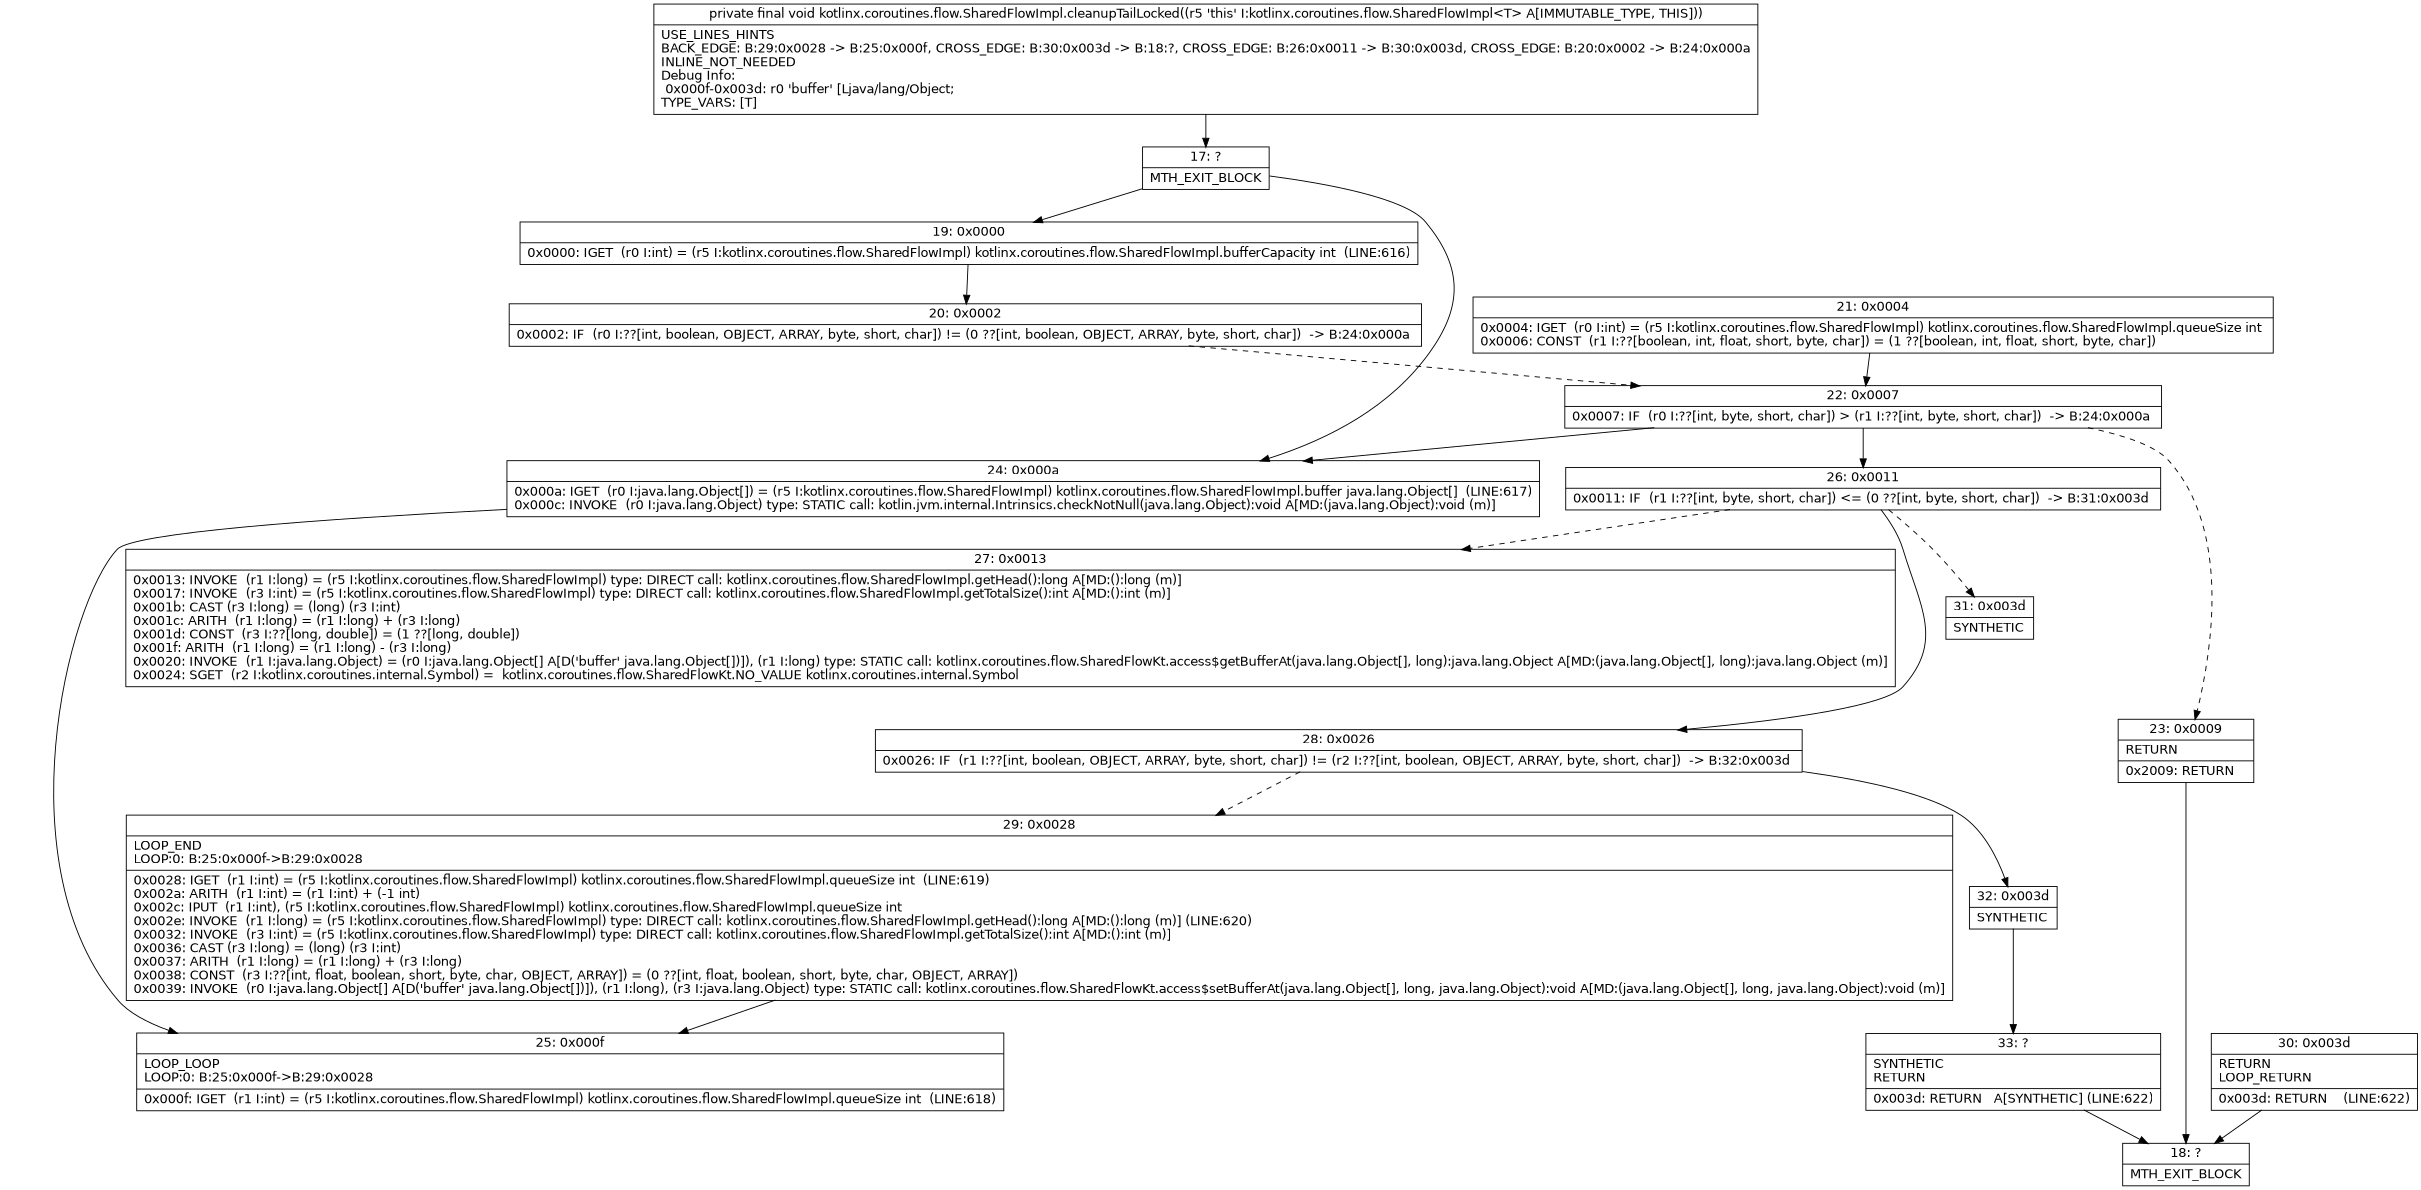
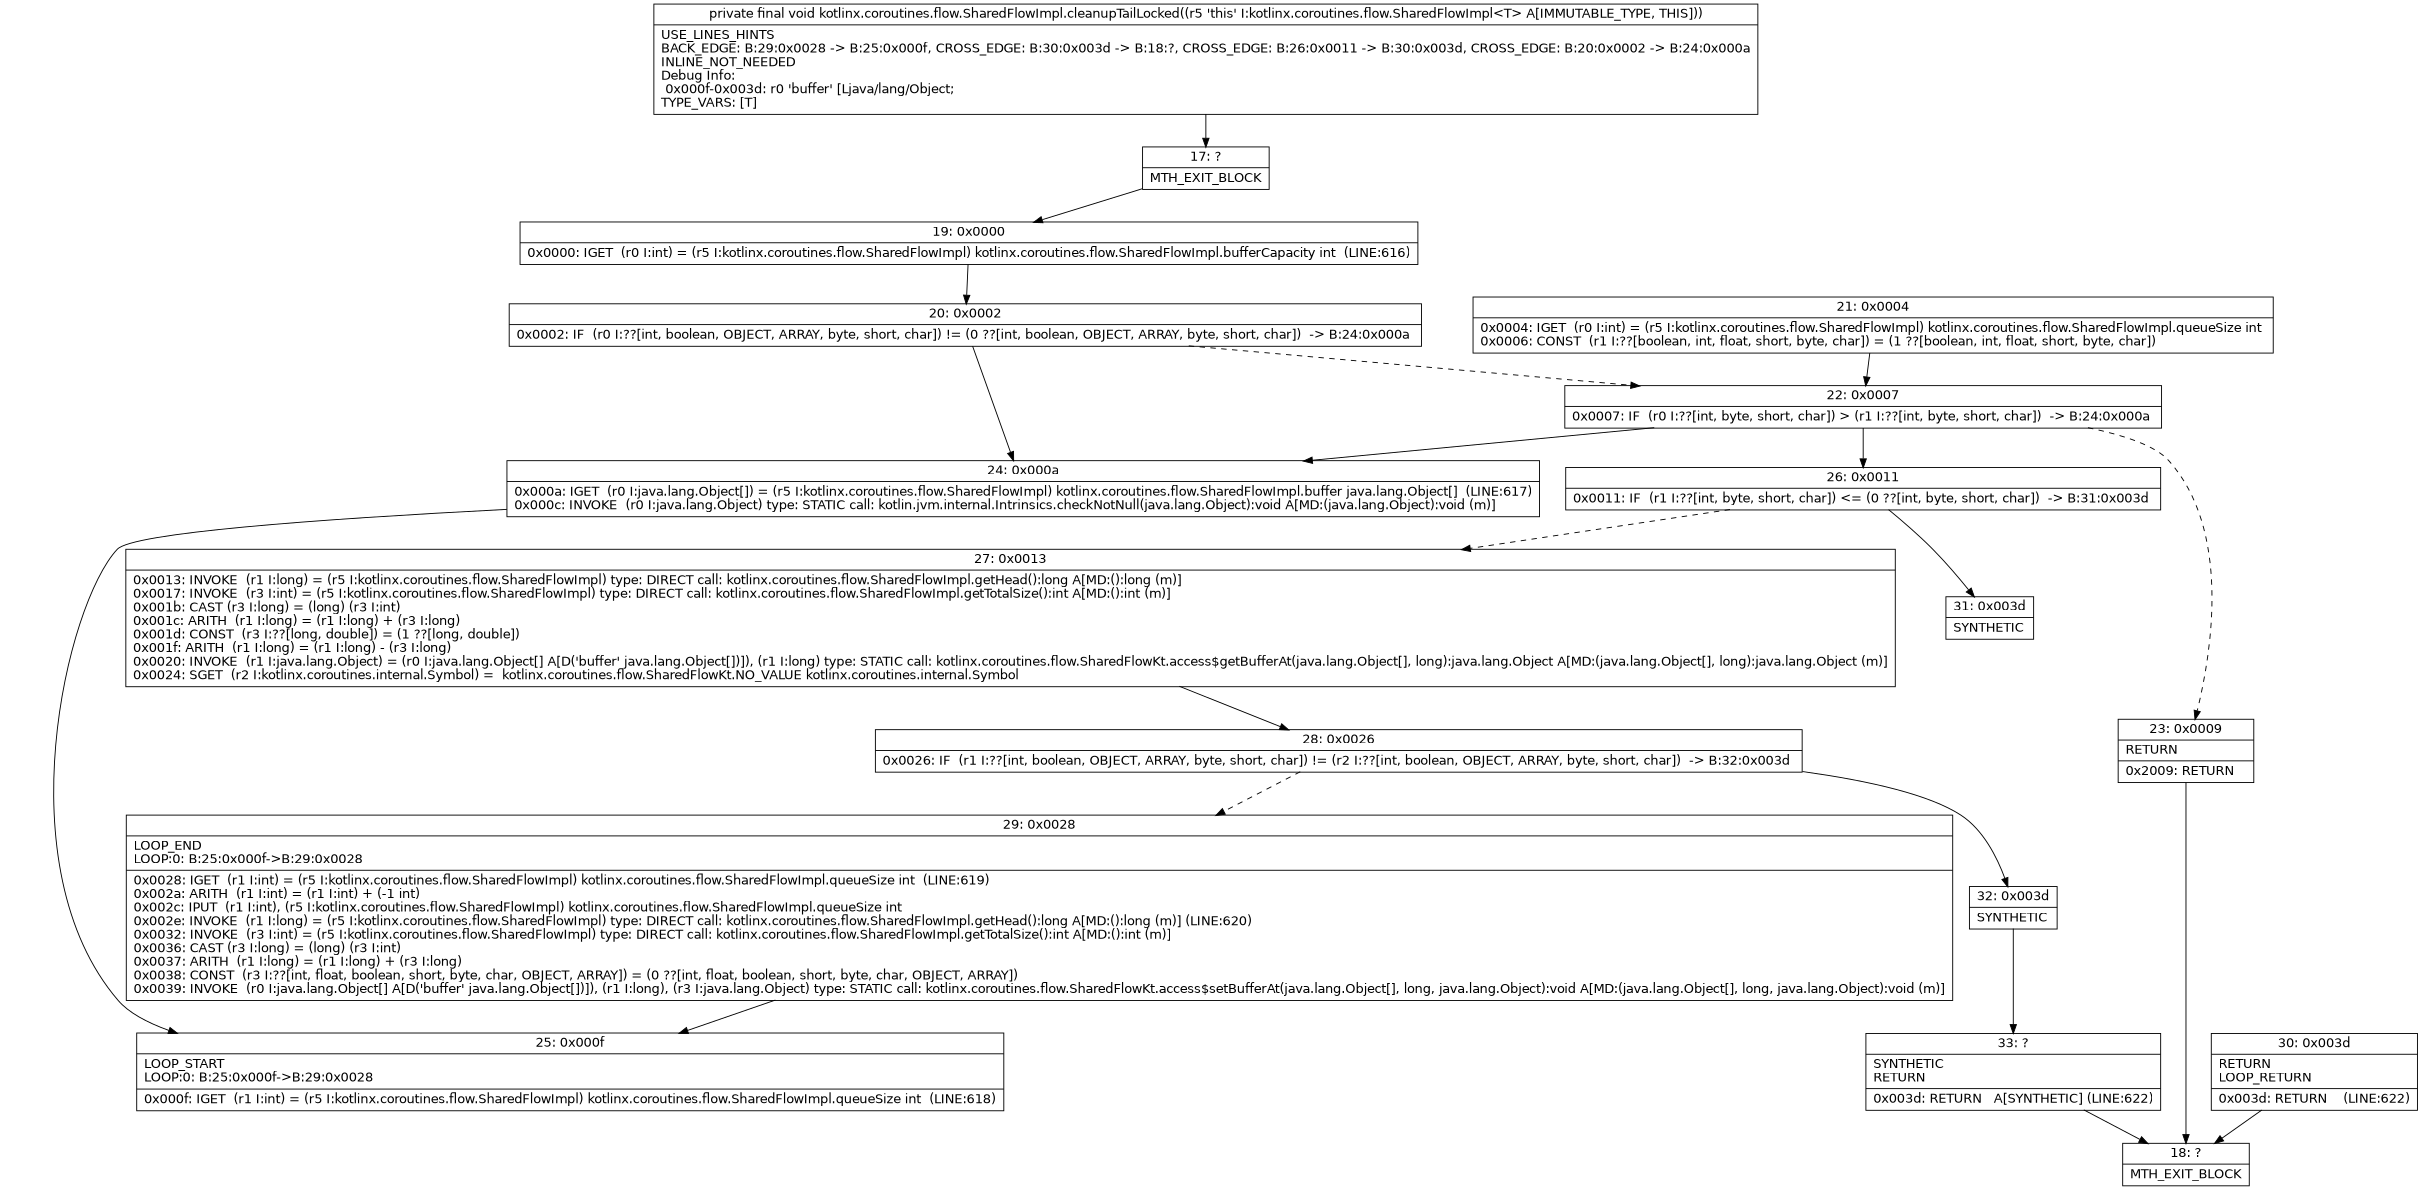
(1453, 302) -> (992, 399)
(1931, 547) -> (1931, 547)
(1891, 695) -> (1230, 706)
(182, 1064) -> (184, 1064)
